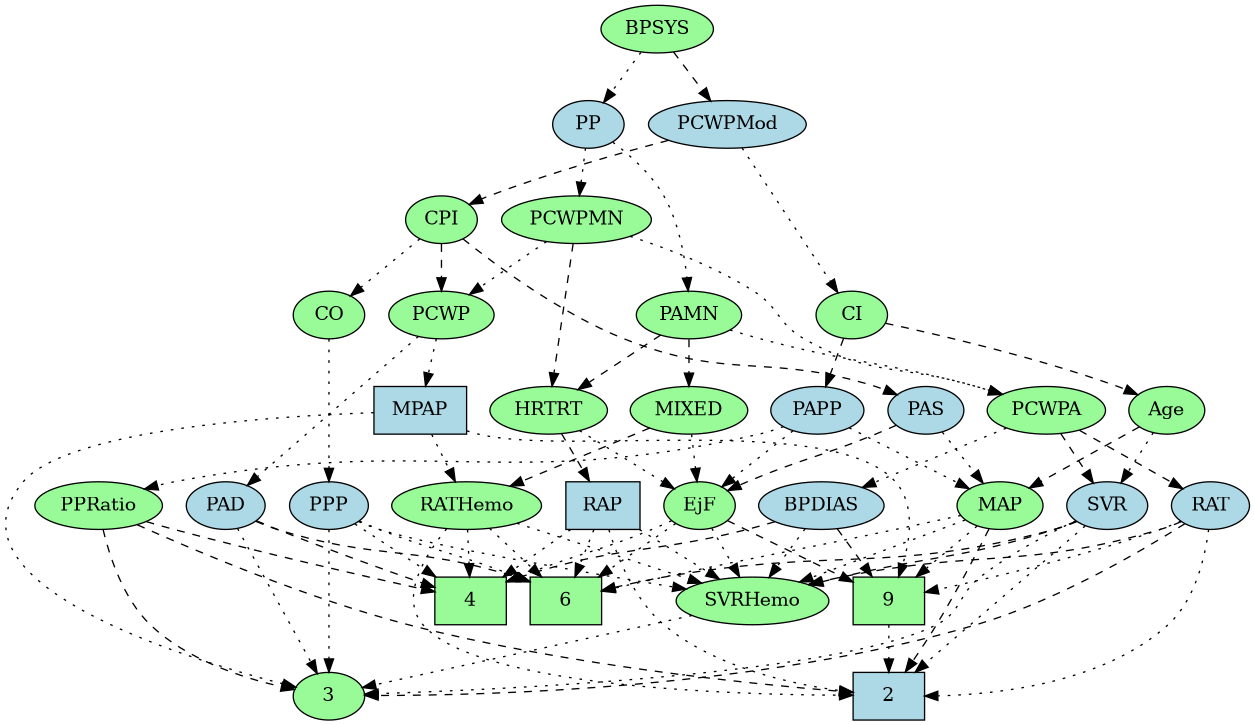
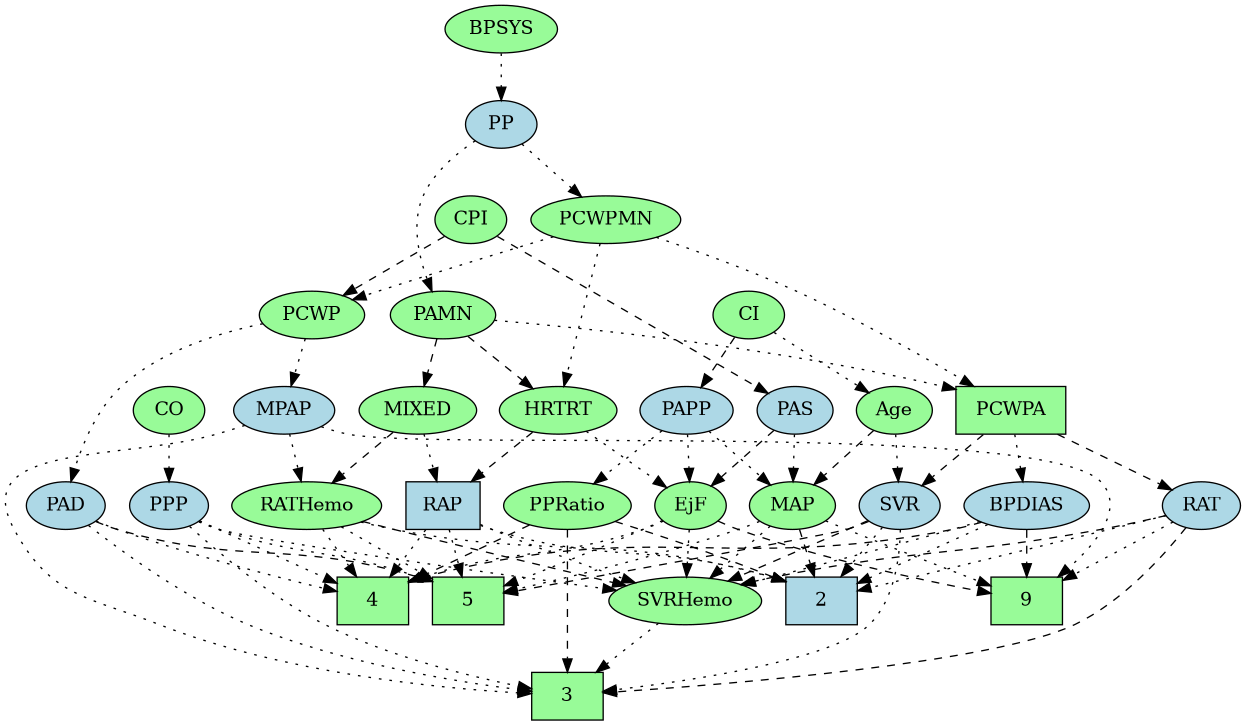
(727, 124) -> none
(390, 263) -> none
(565, 299) -> (584, 308)
(1006, 352) -> (801, 350)
(420, 410) -> (284, 410)
(1046, 410) -> (1011, 410)
(694, 455) -> (429, 451)
(577, 543) -> (488, 552)
(339, 553) -> (209, 558)
(566, 601) -> (468, 601)
(889, 634) -> (946, 543)
(329, 696) -> (567, 696)
